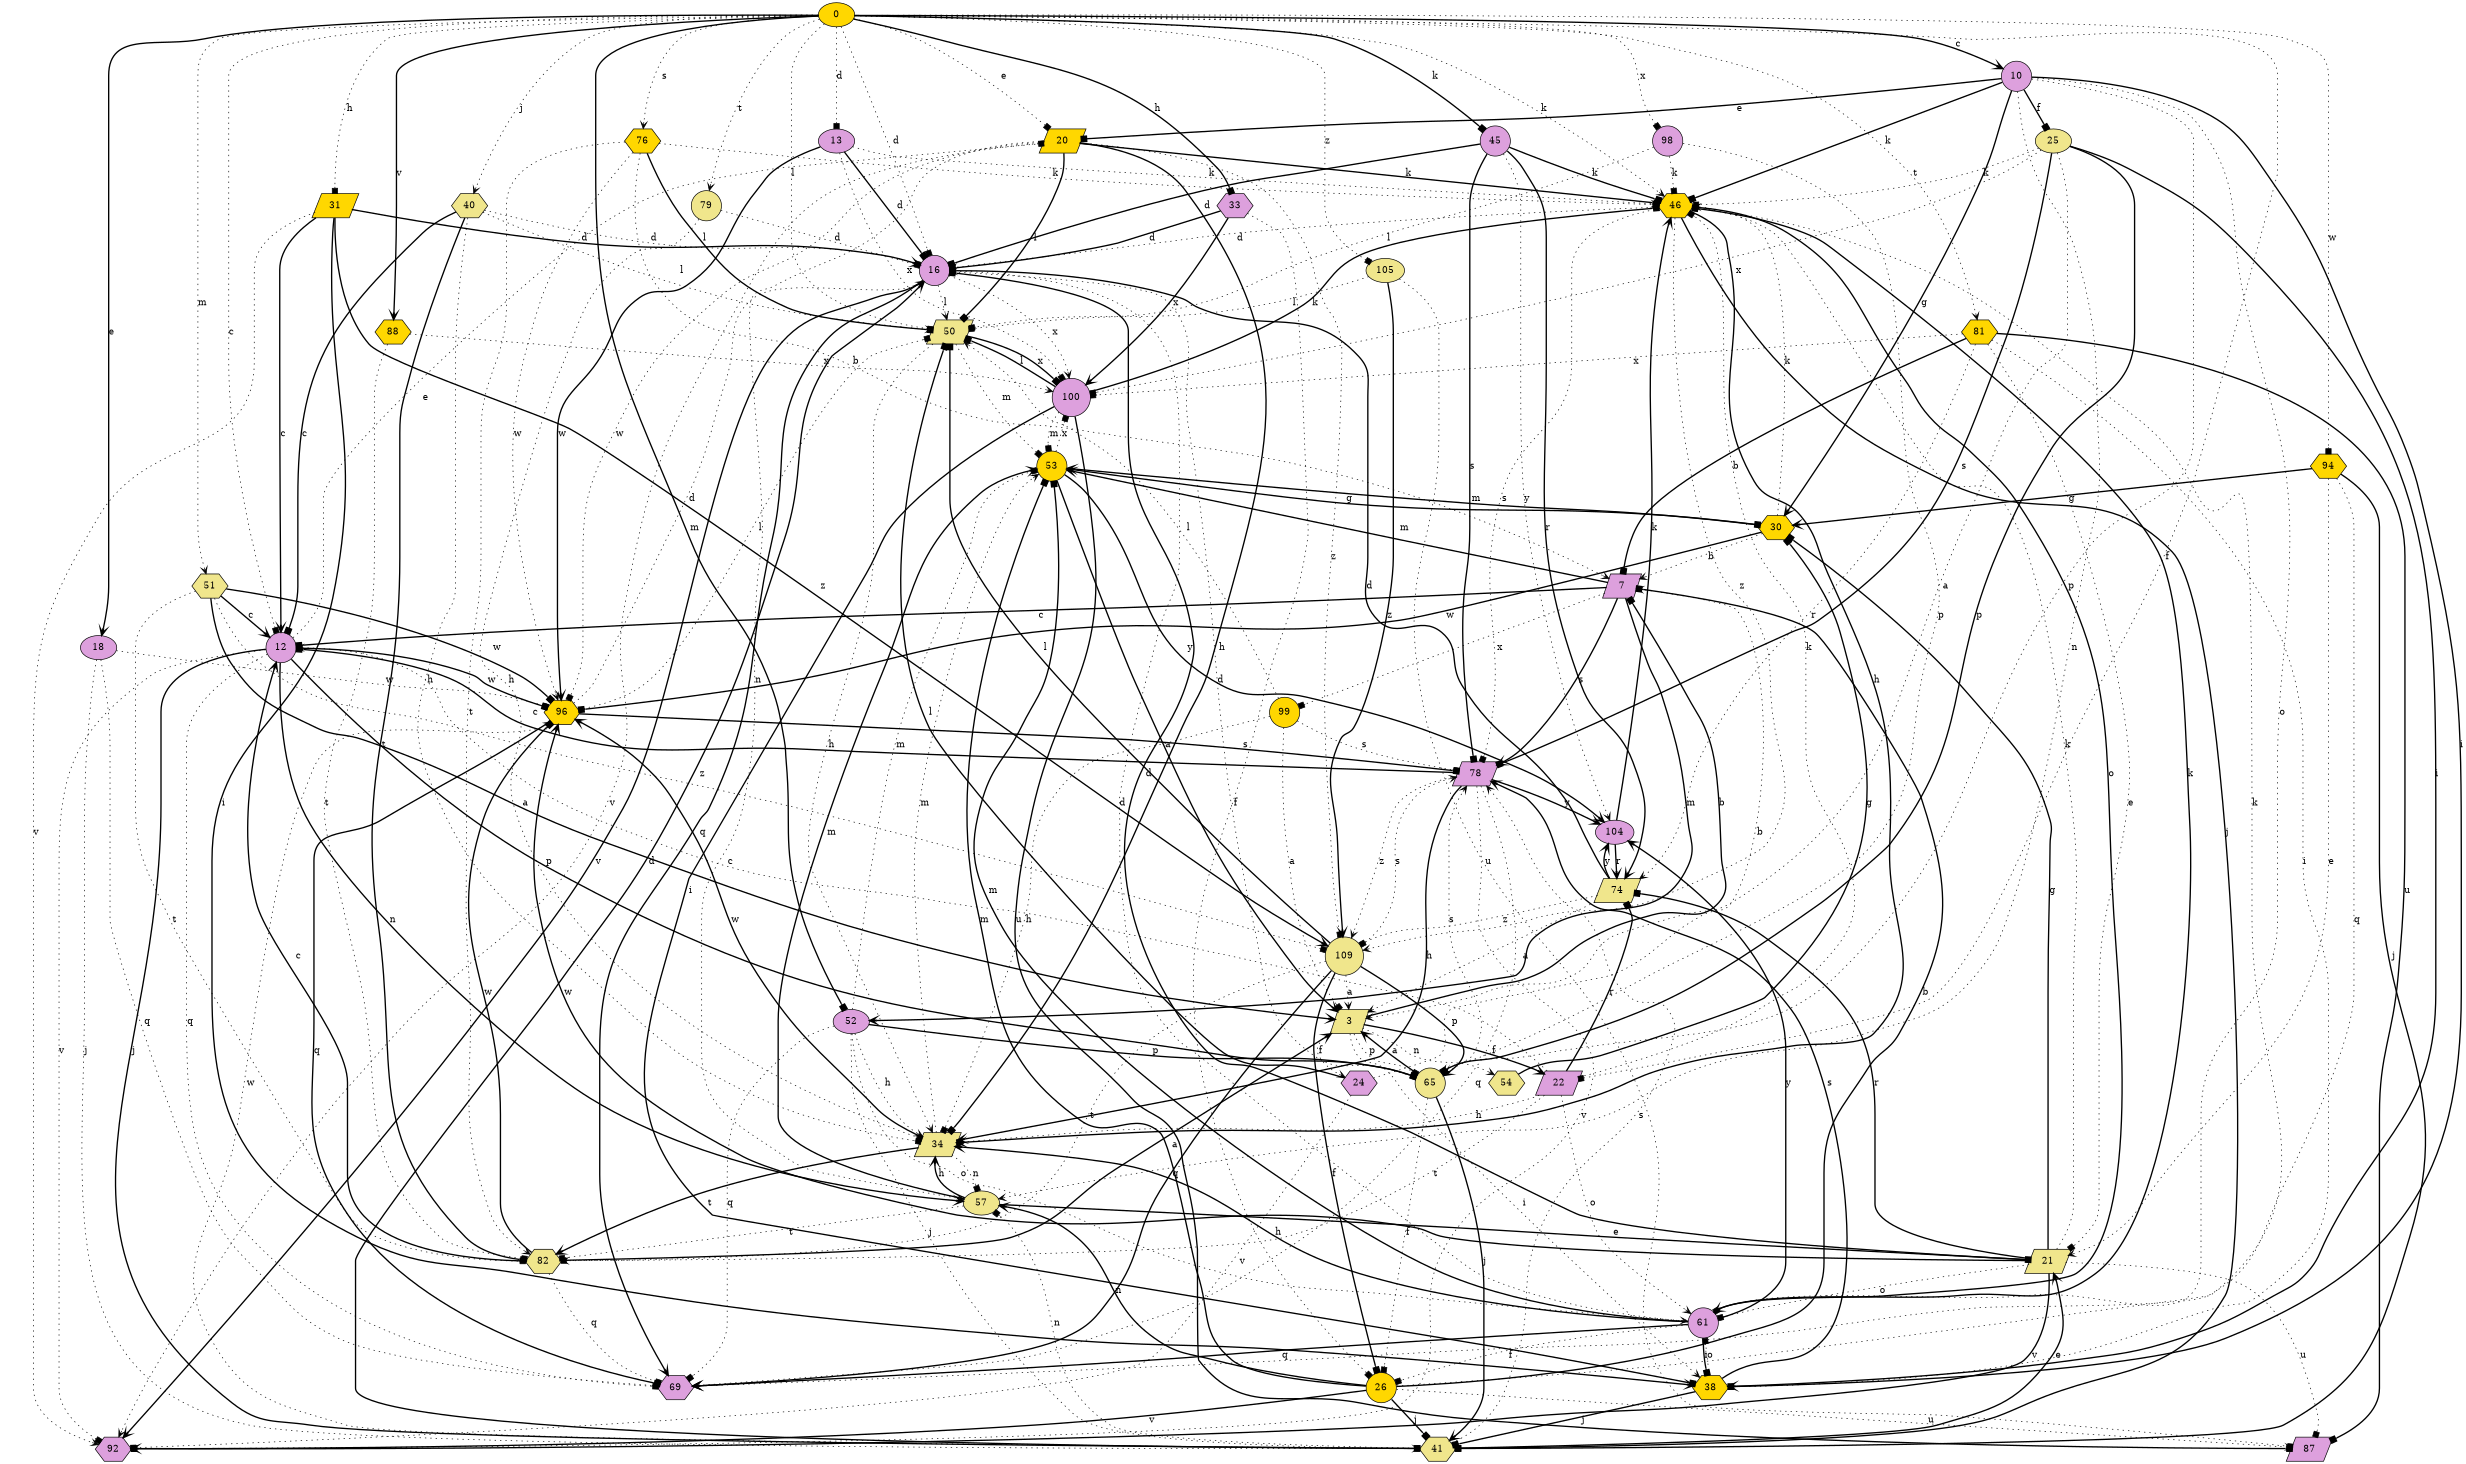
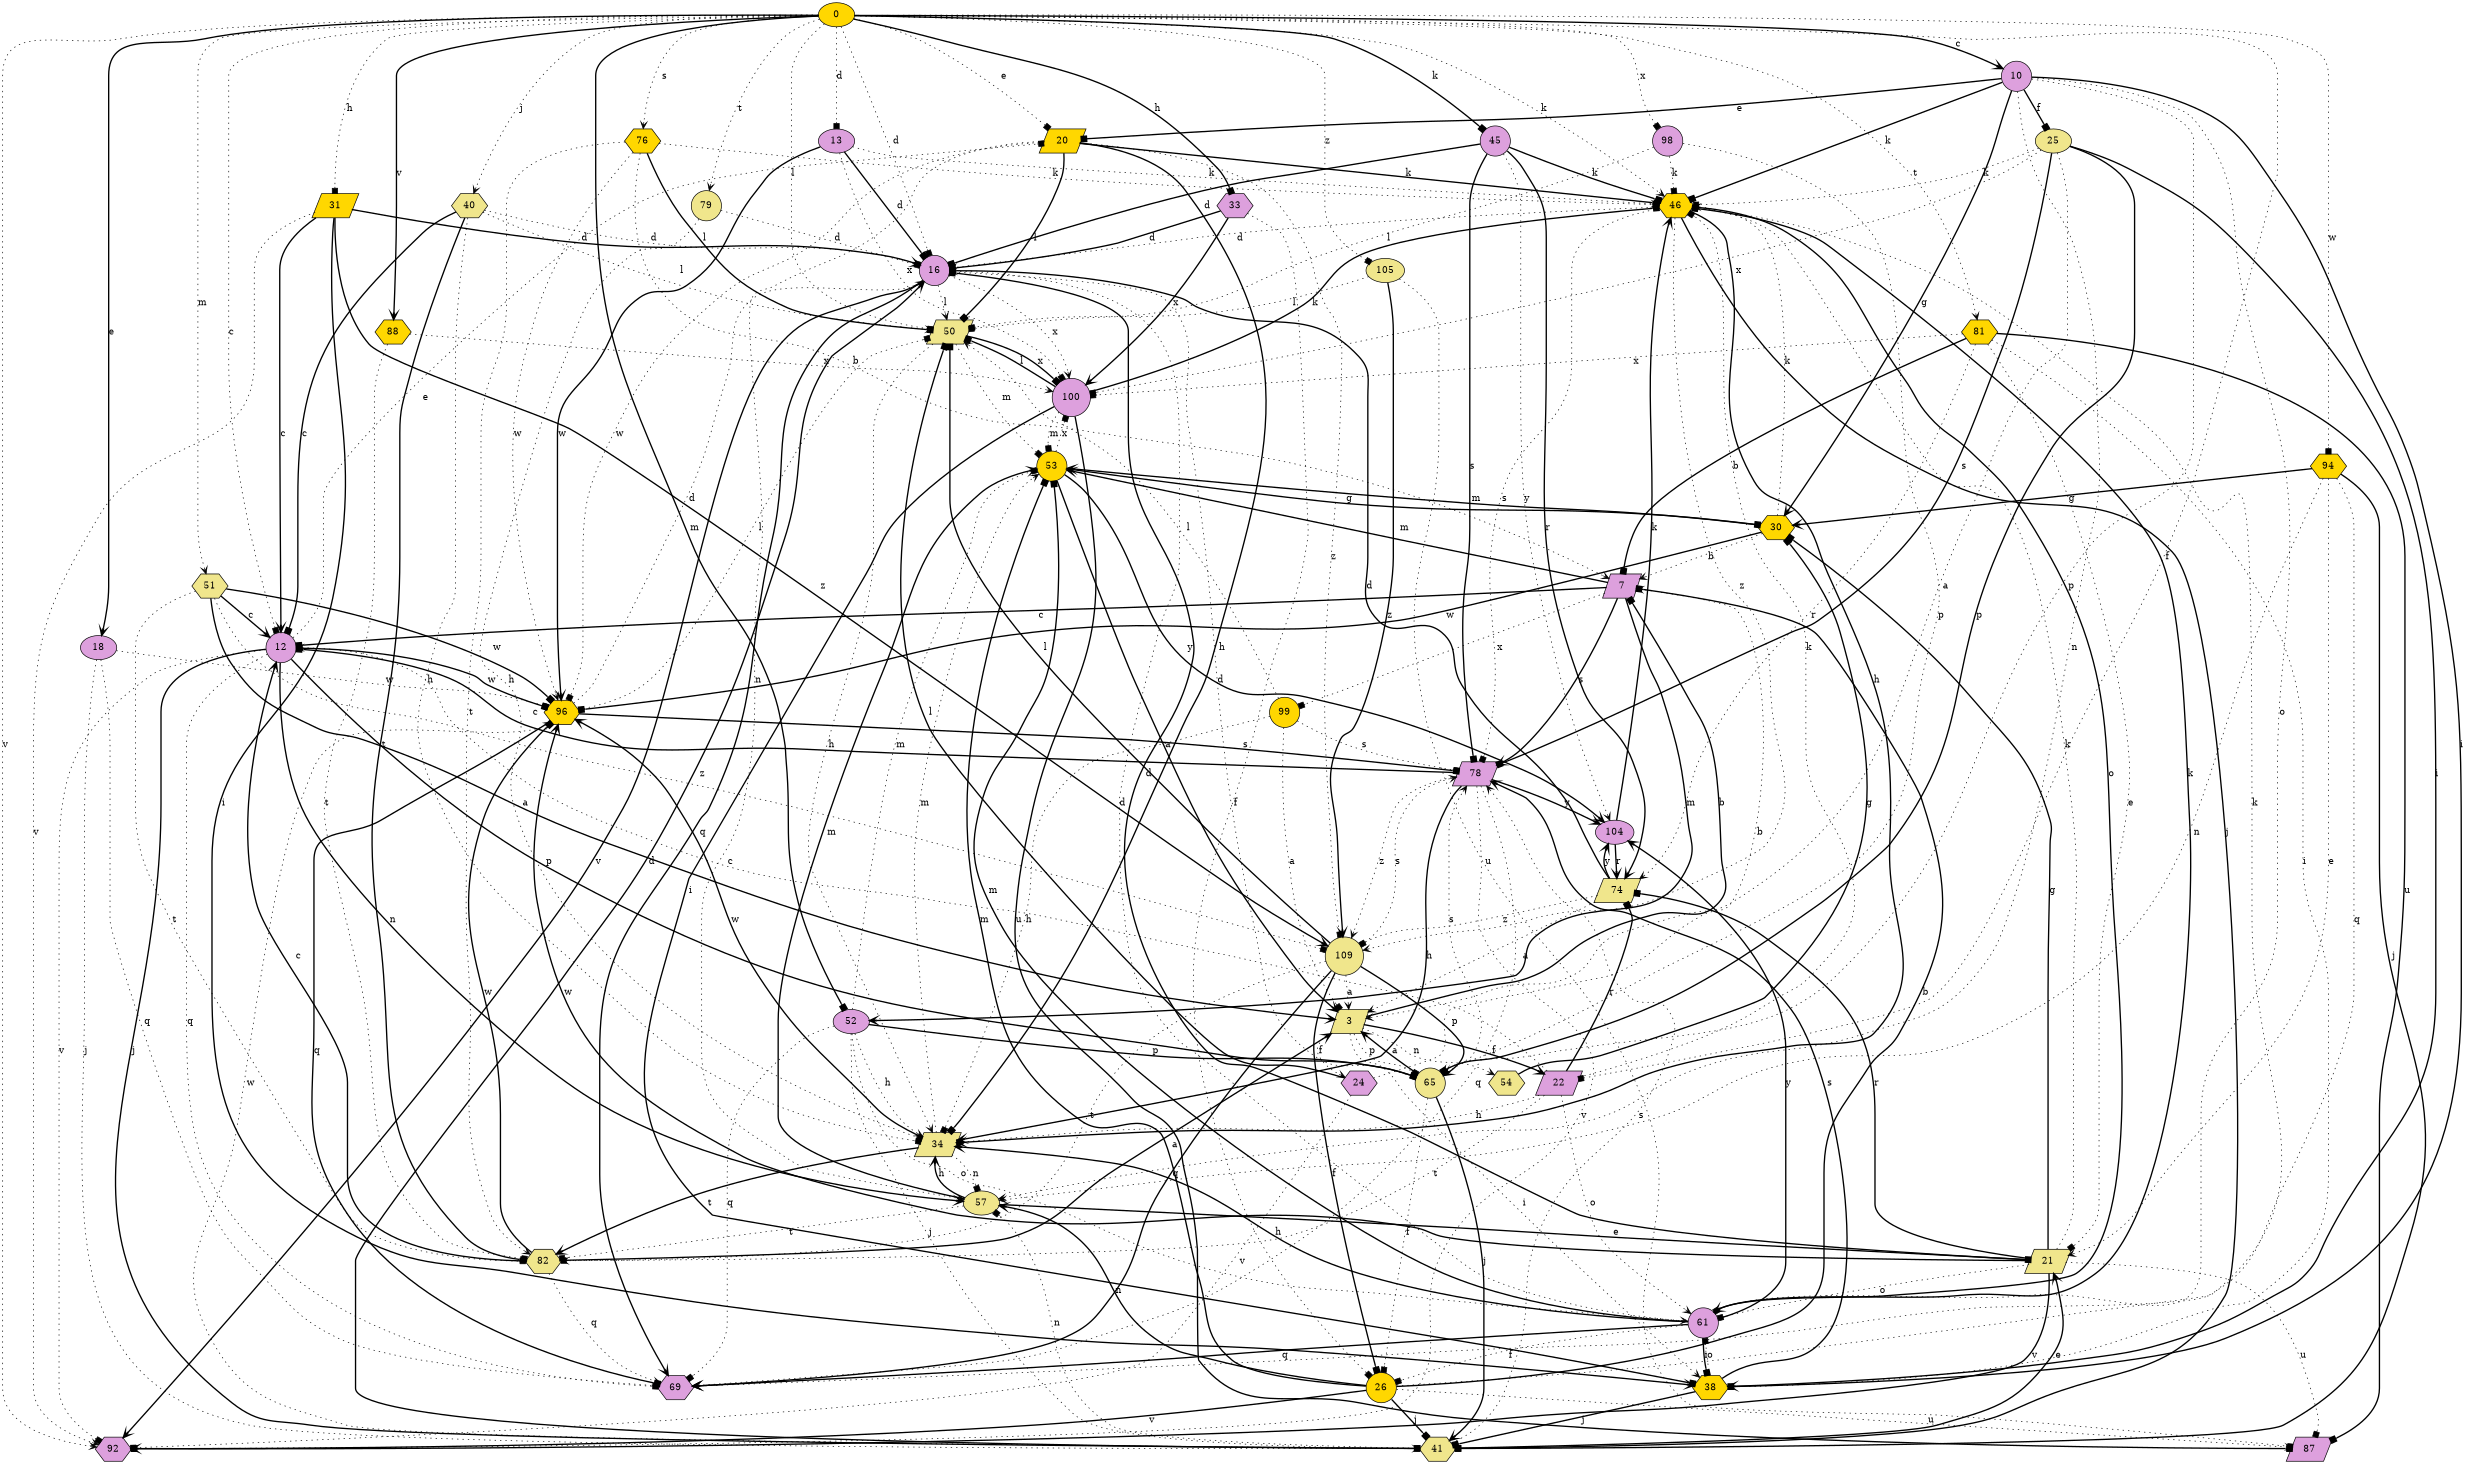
(623, 759) -> (3, 370)
none -> (1825, 1058)
(591, 1338) -> (591, 1338)
